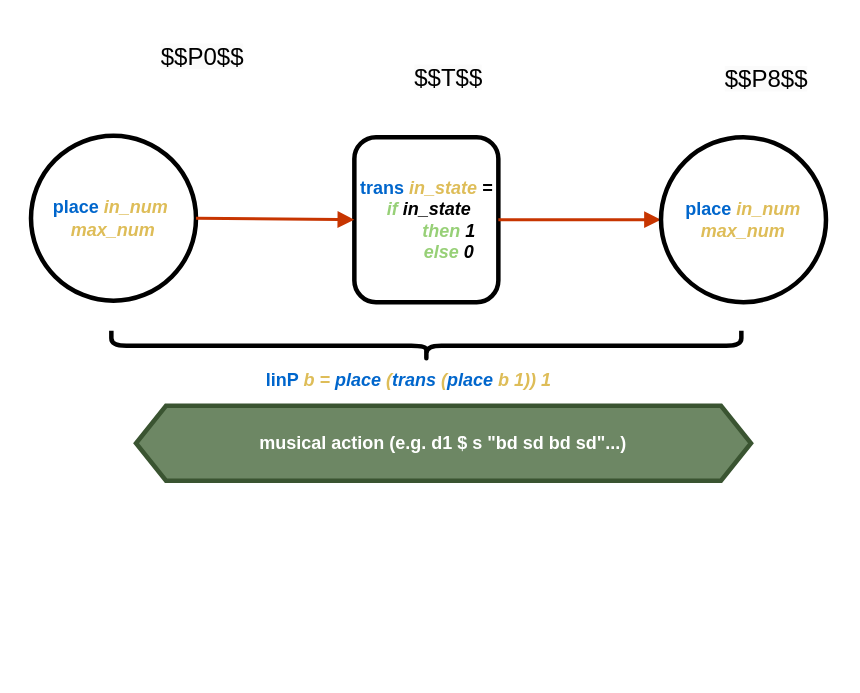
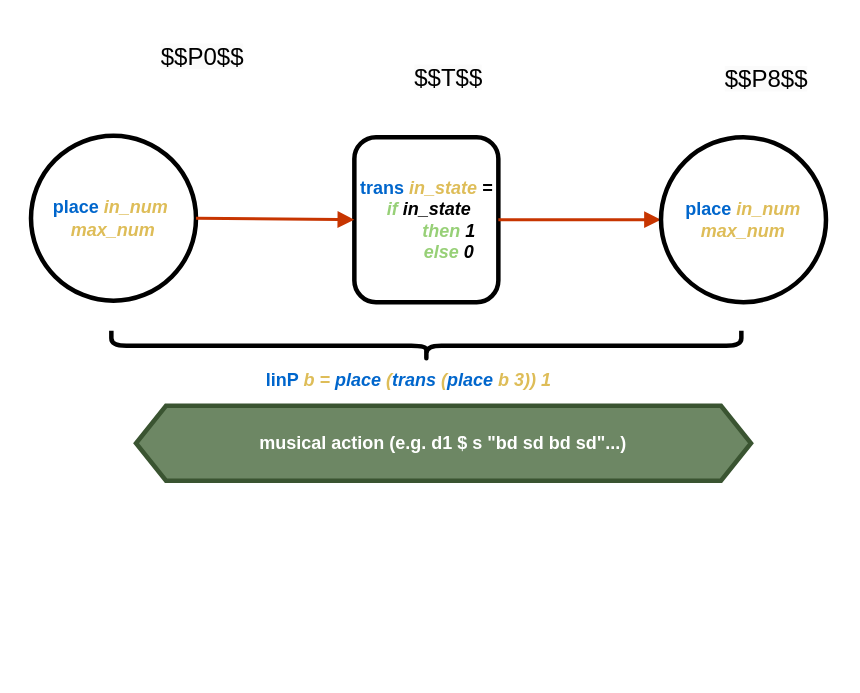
(422, 381) -> (422, 381)
